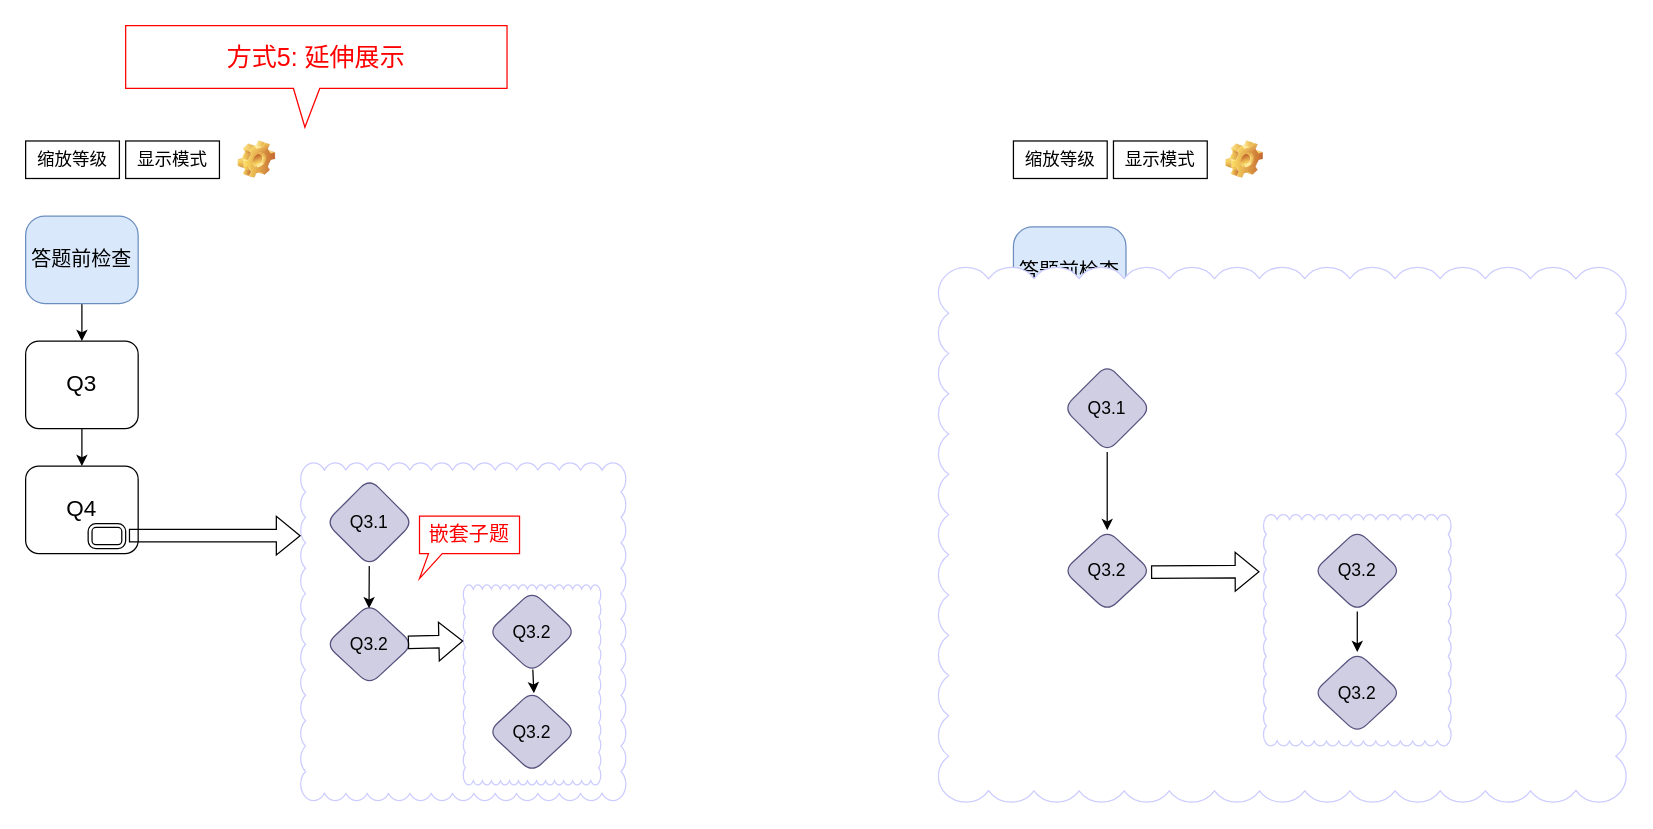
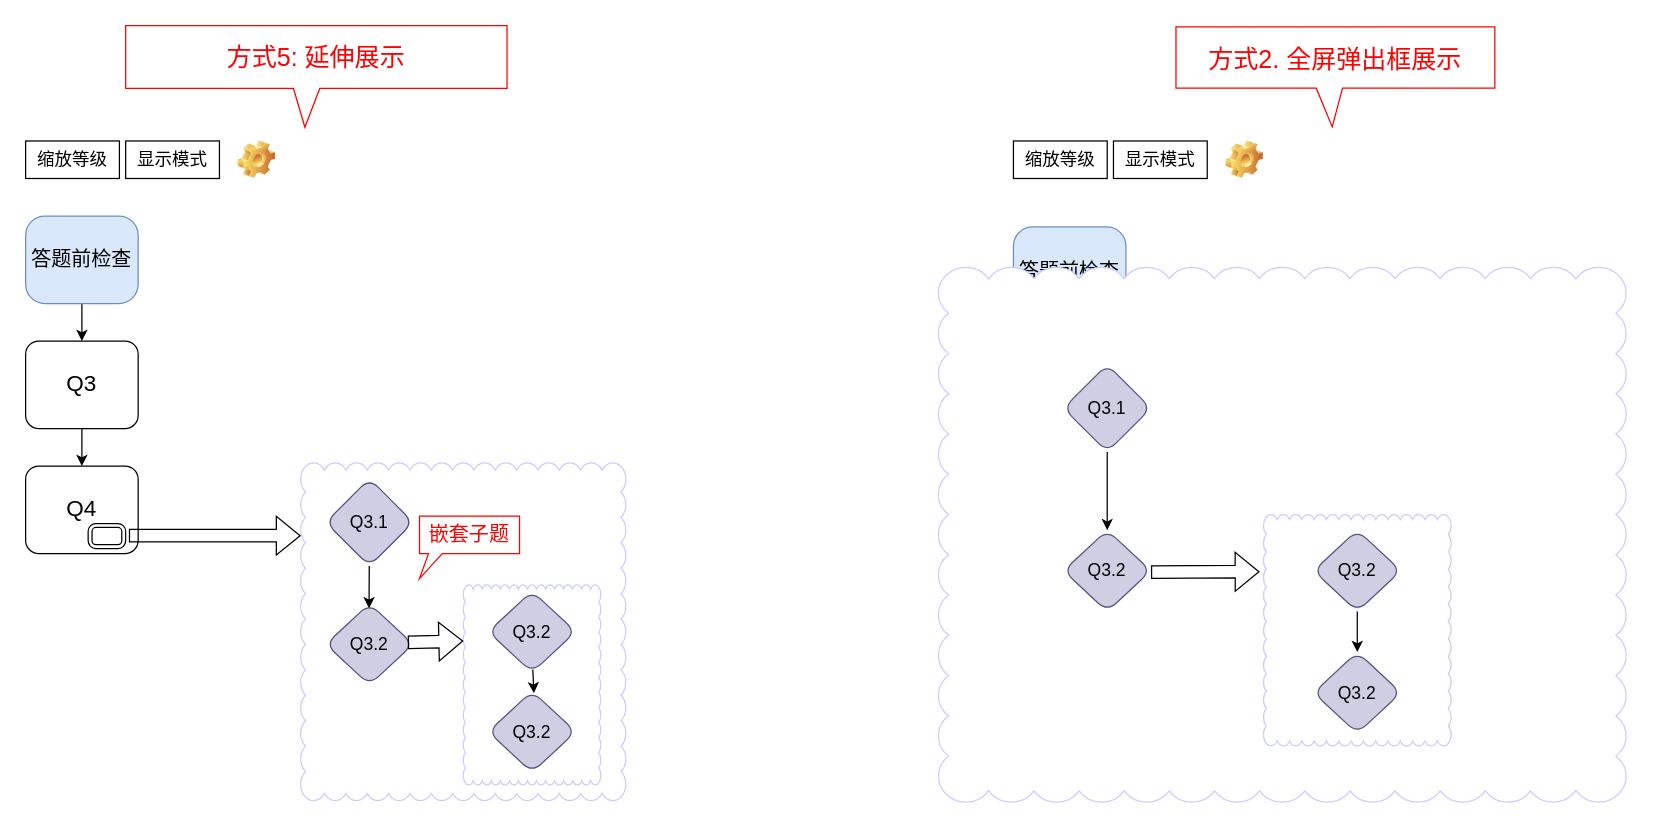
none -> (1335, 77)
